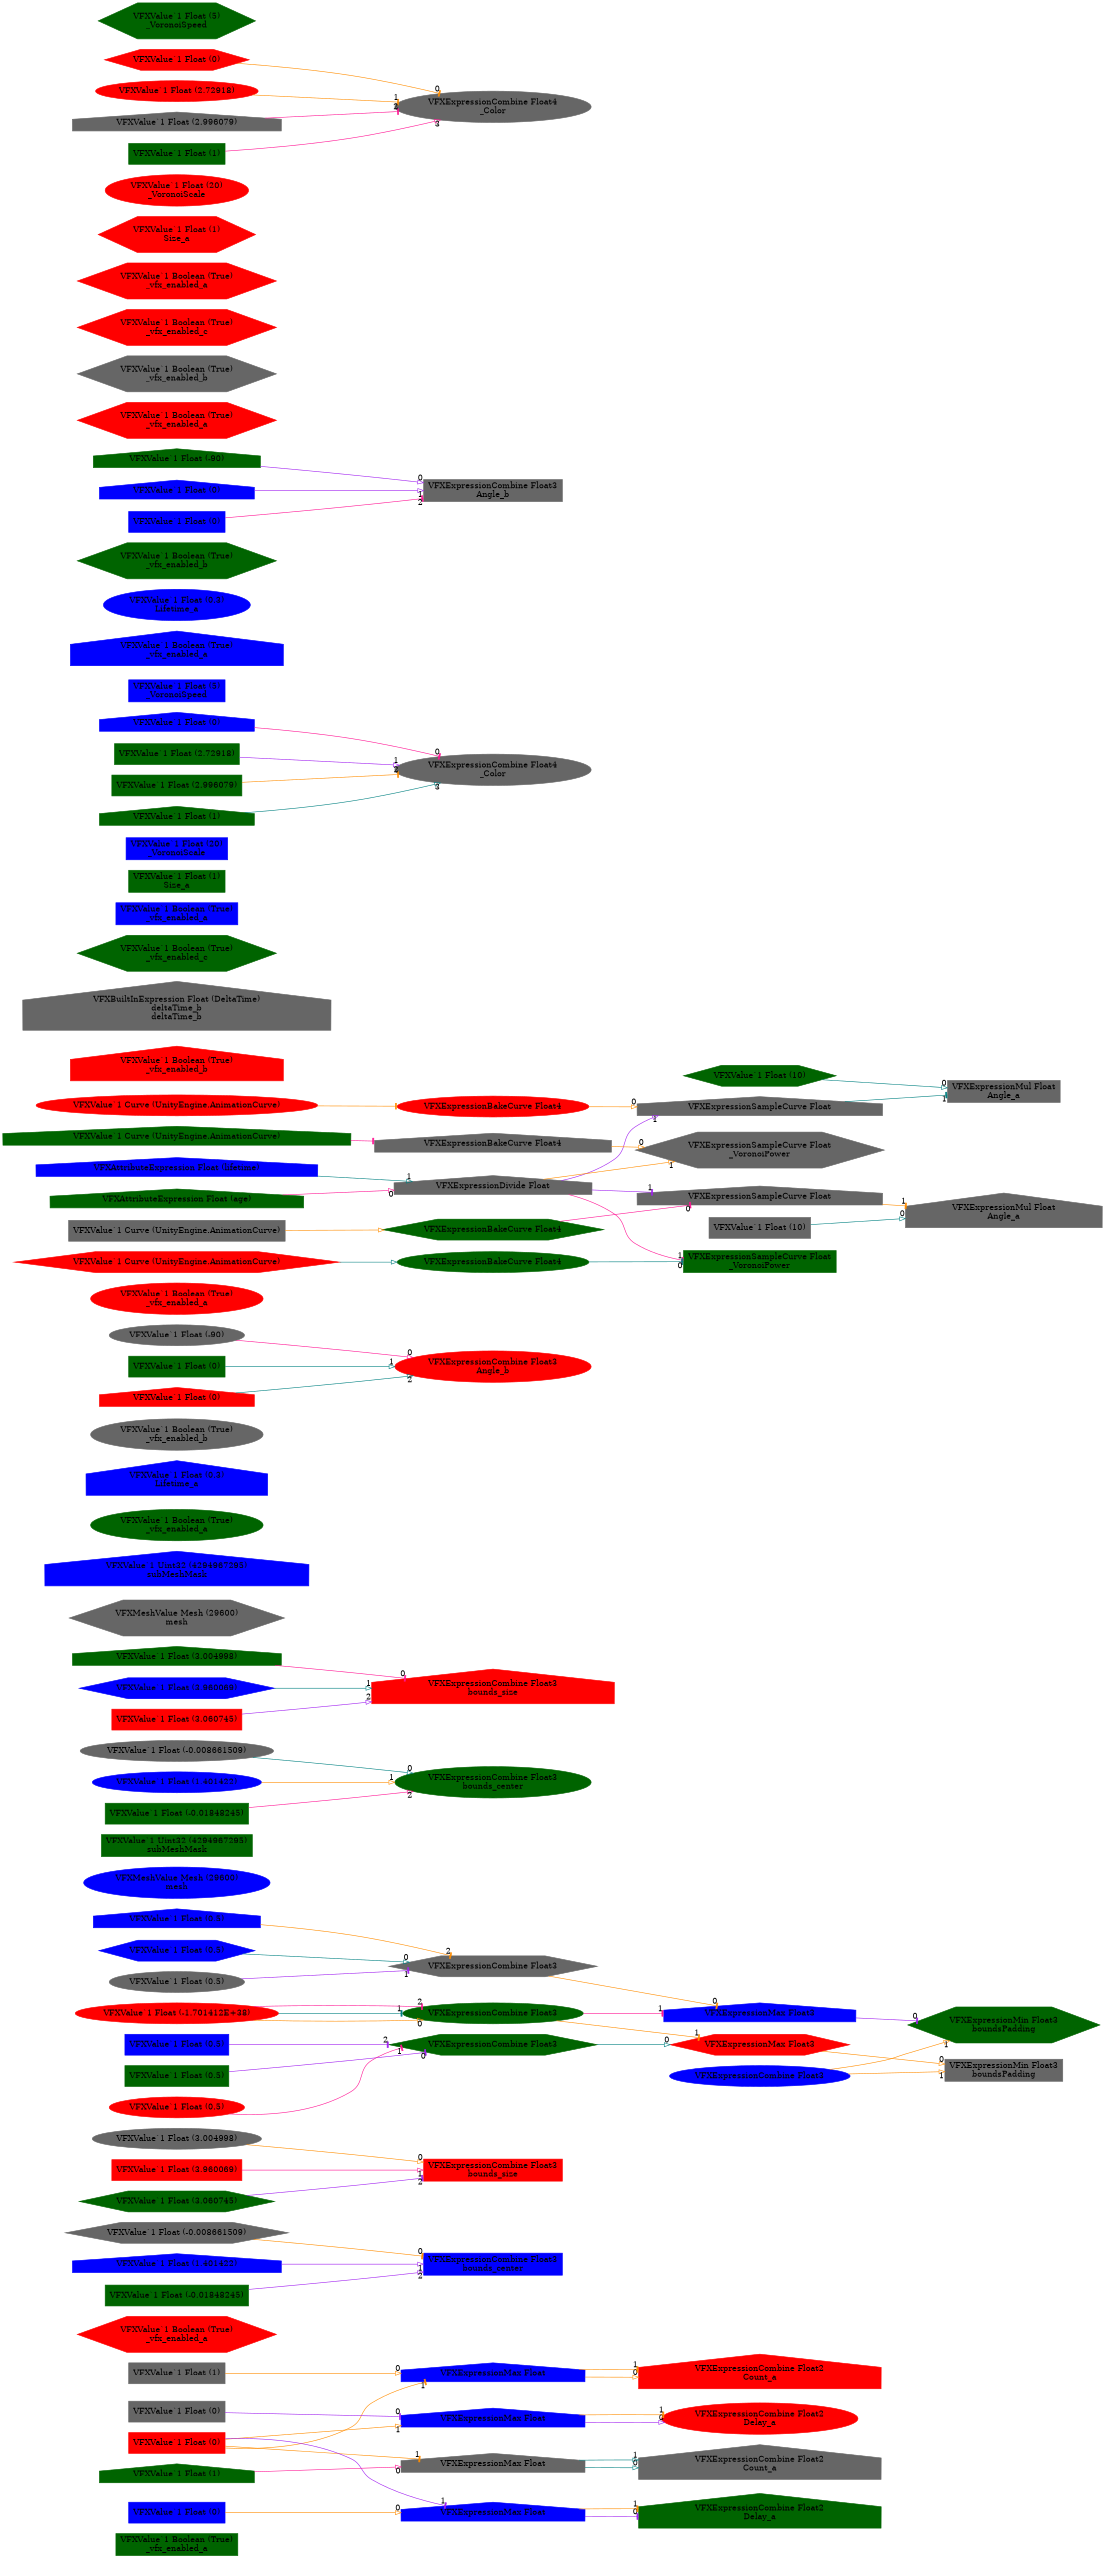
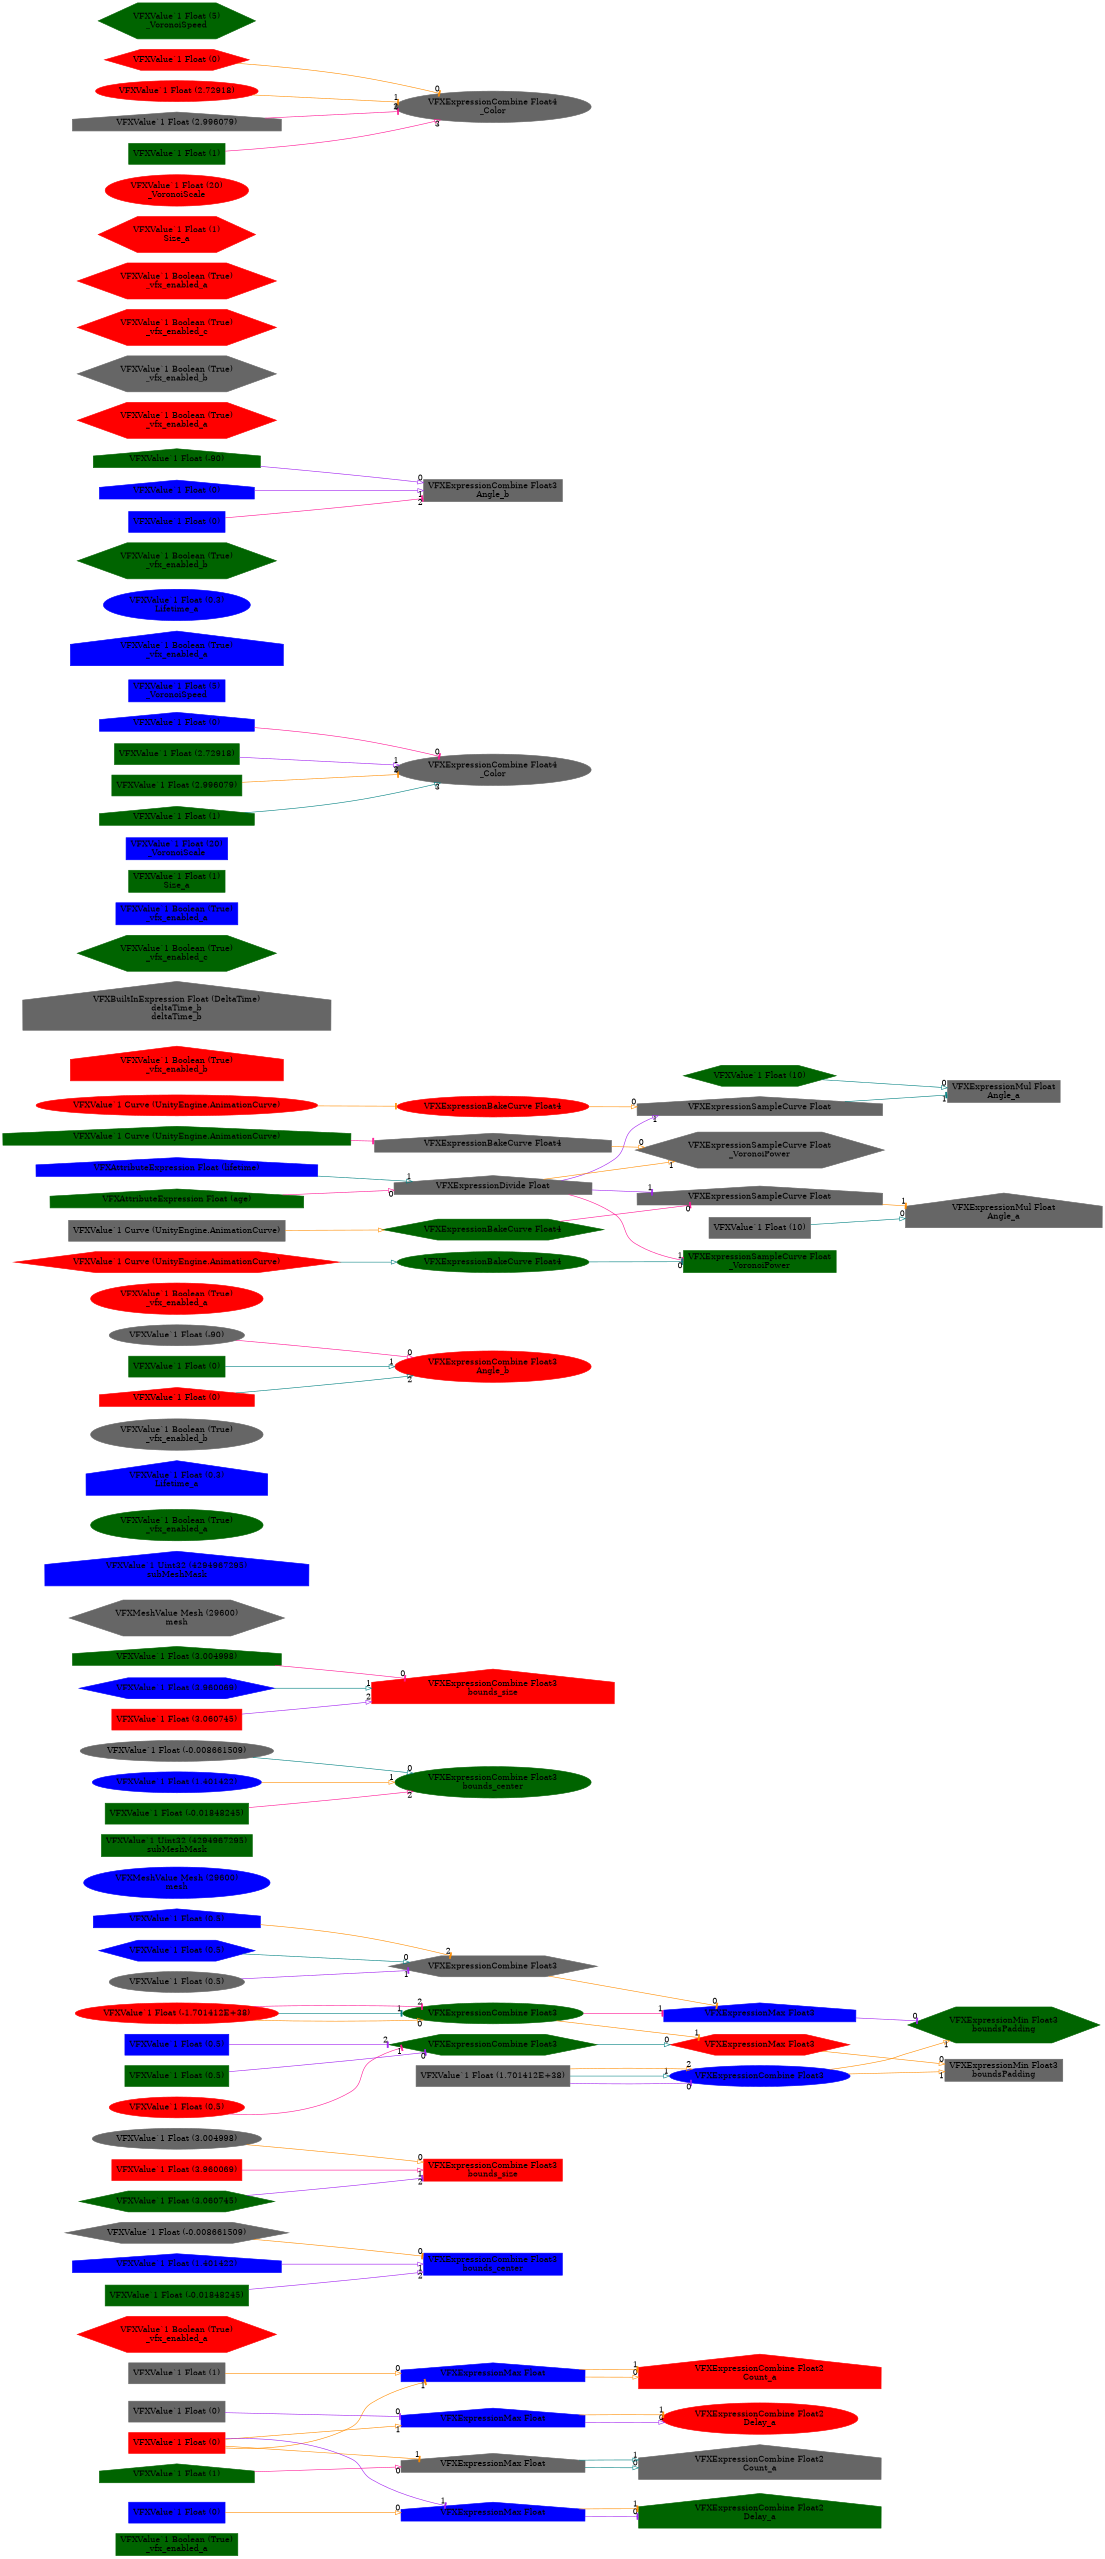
none -> (493, 2076)
